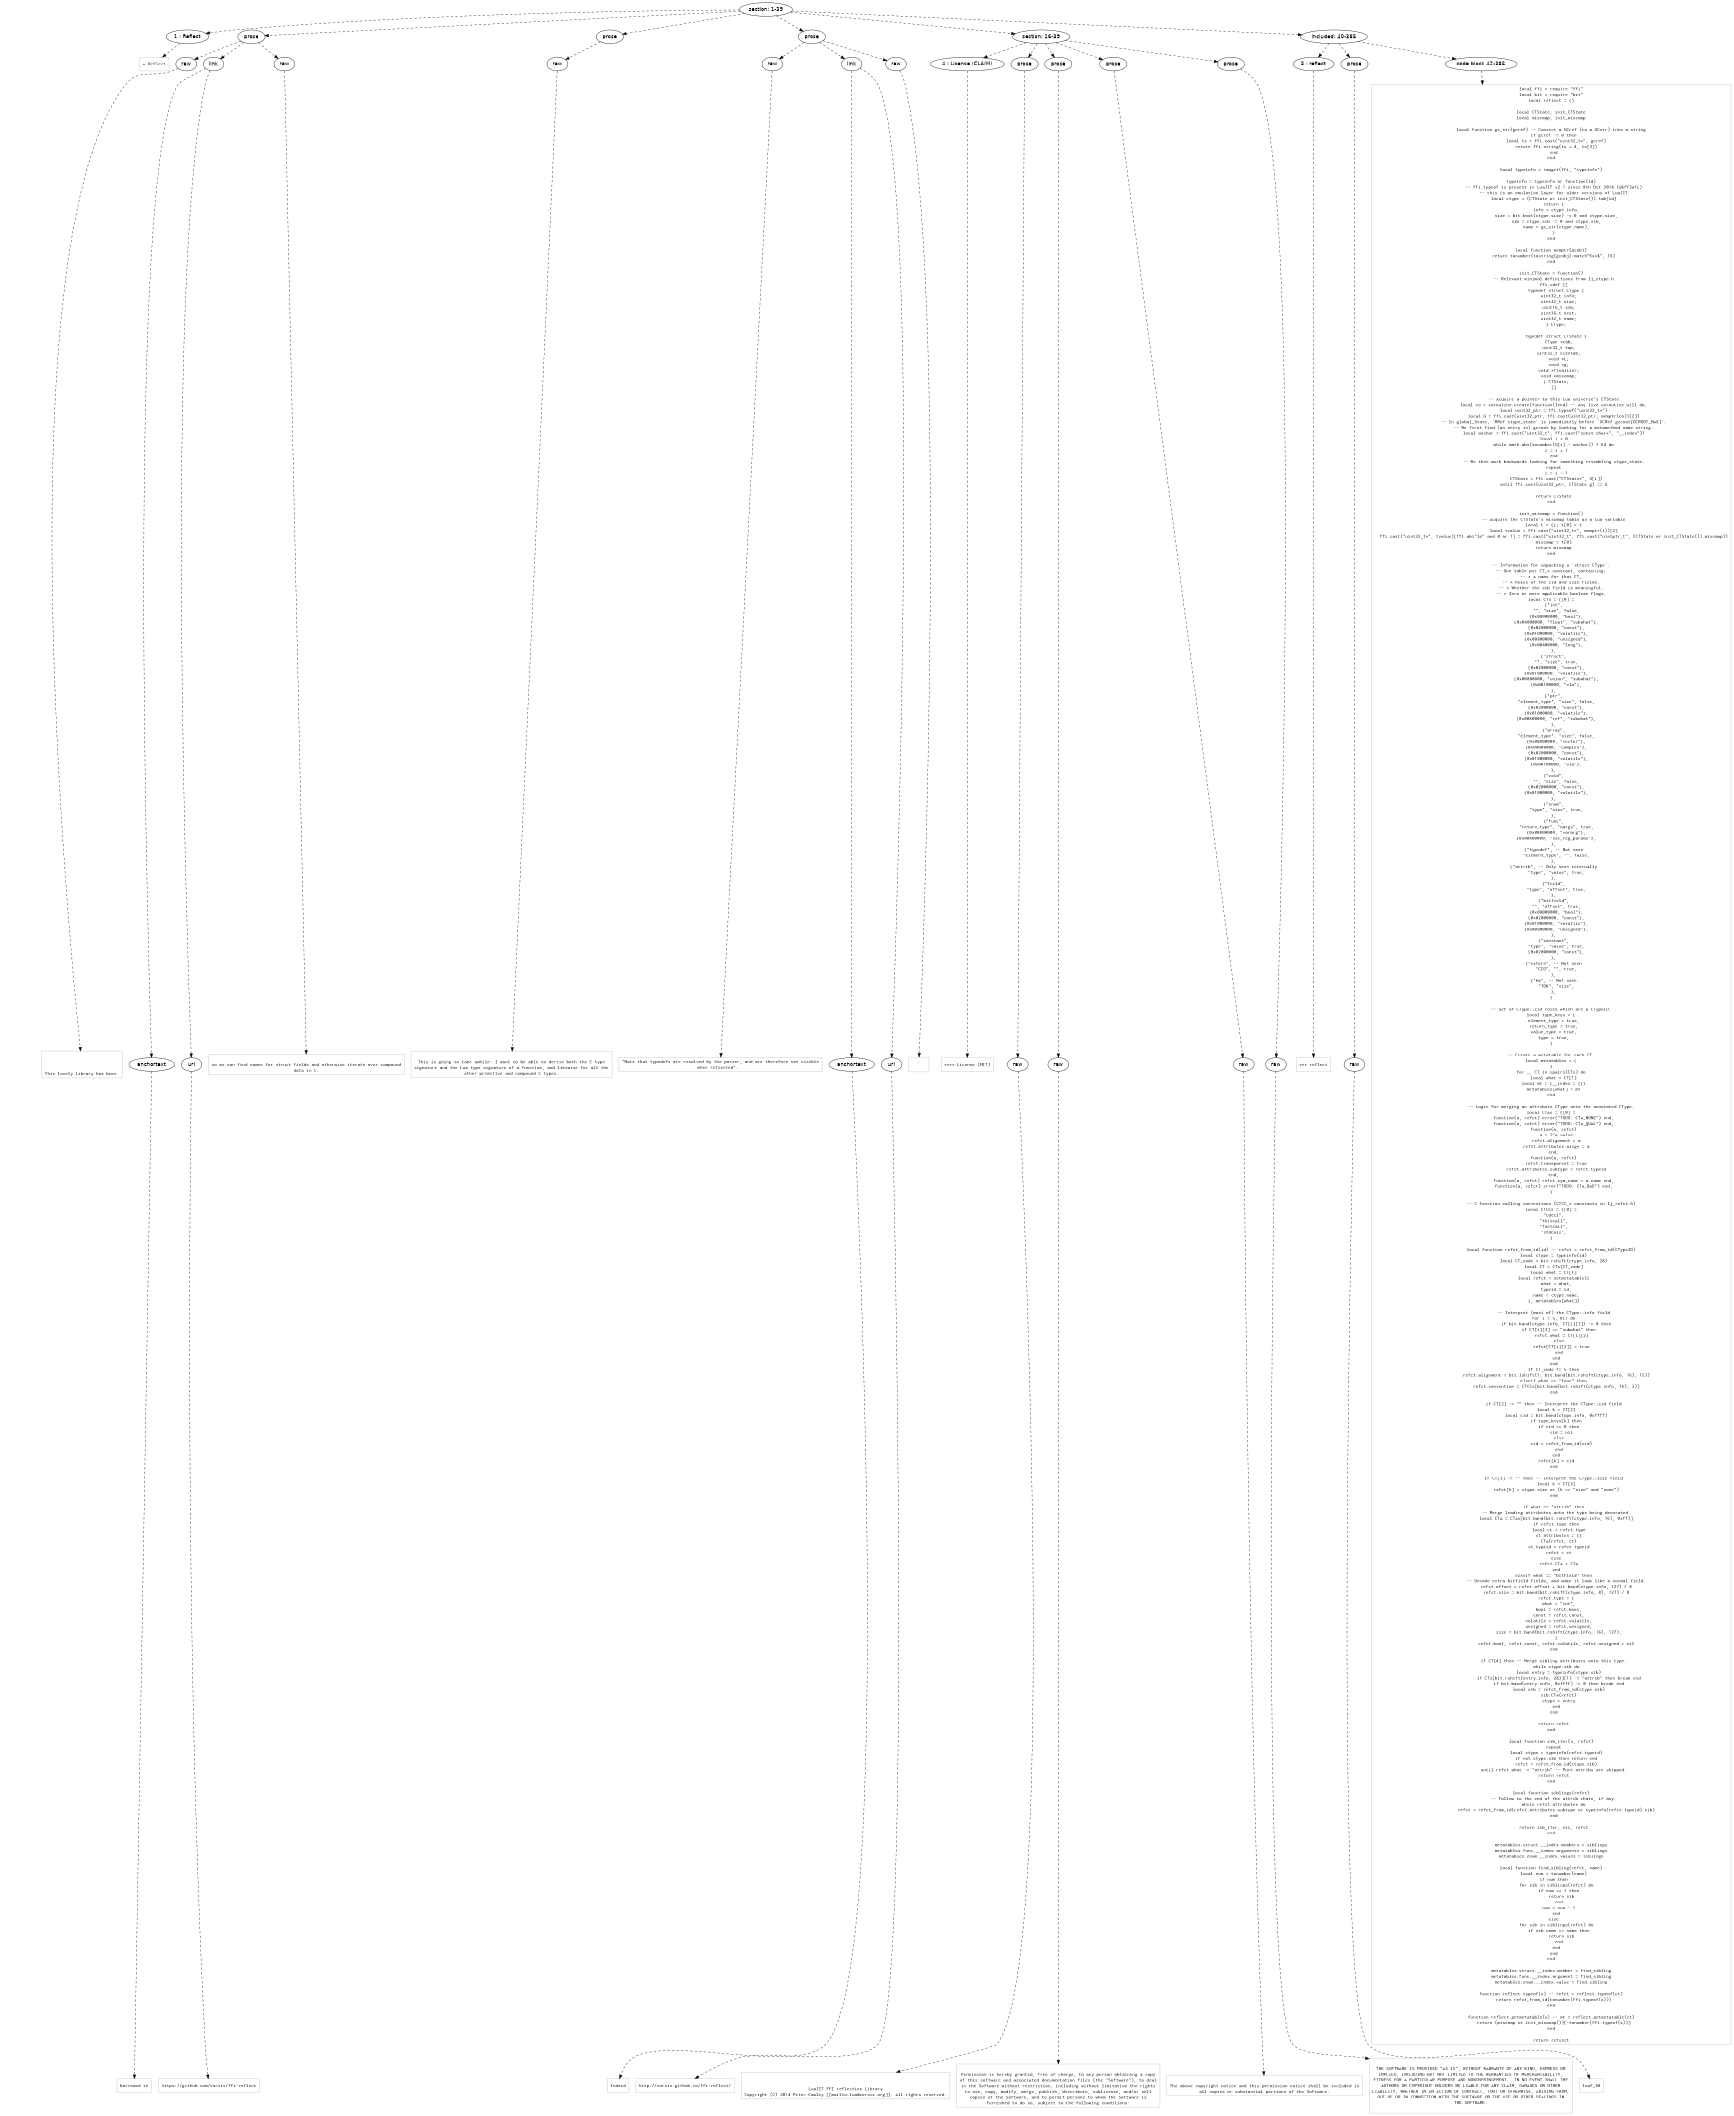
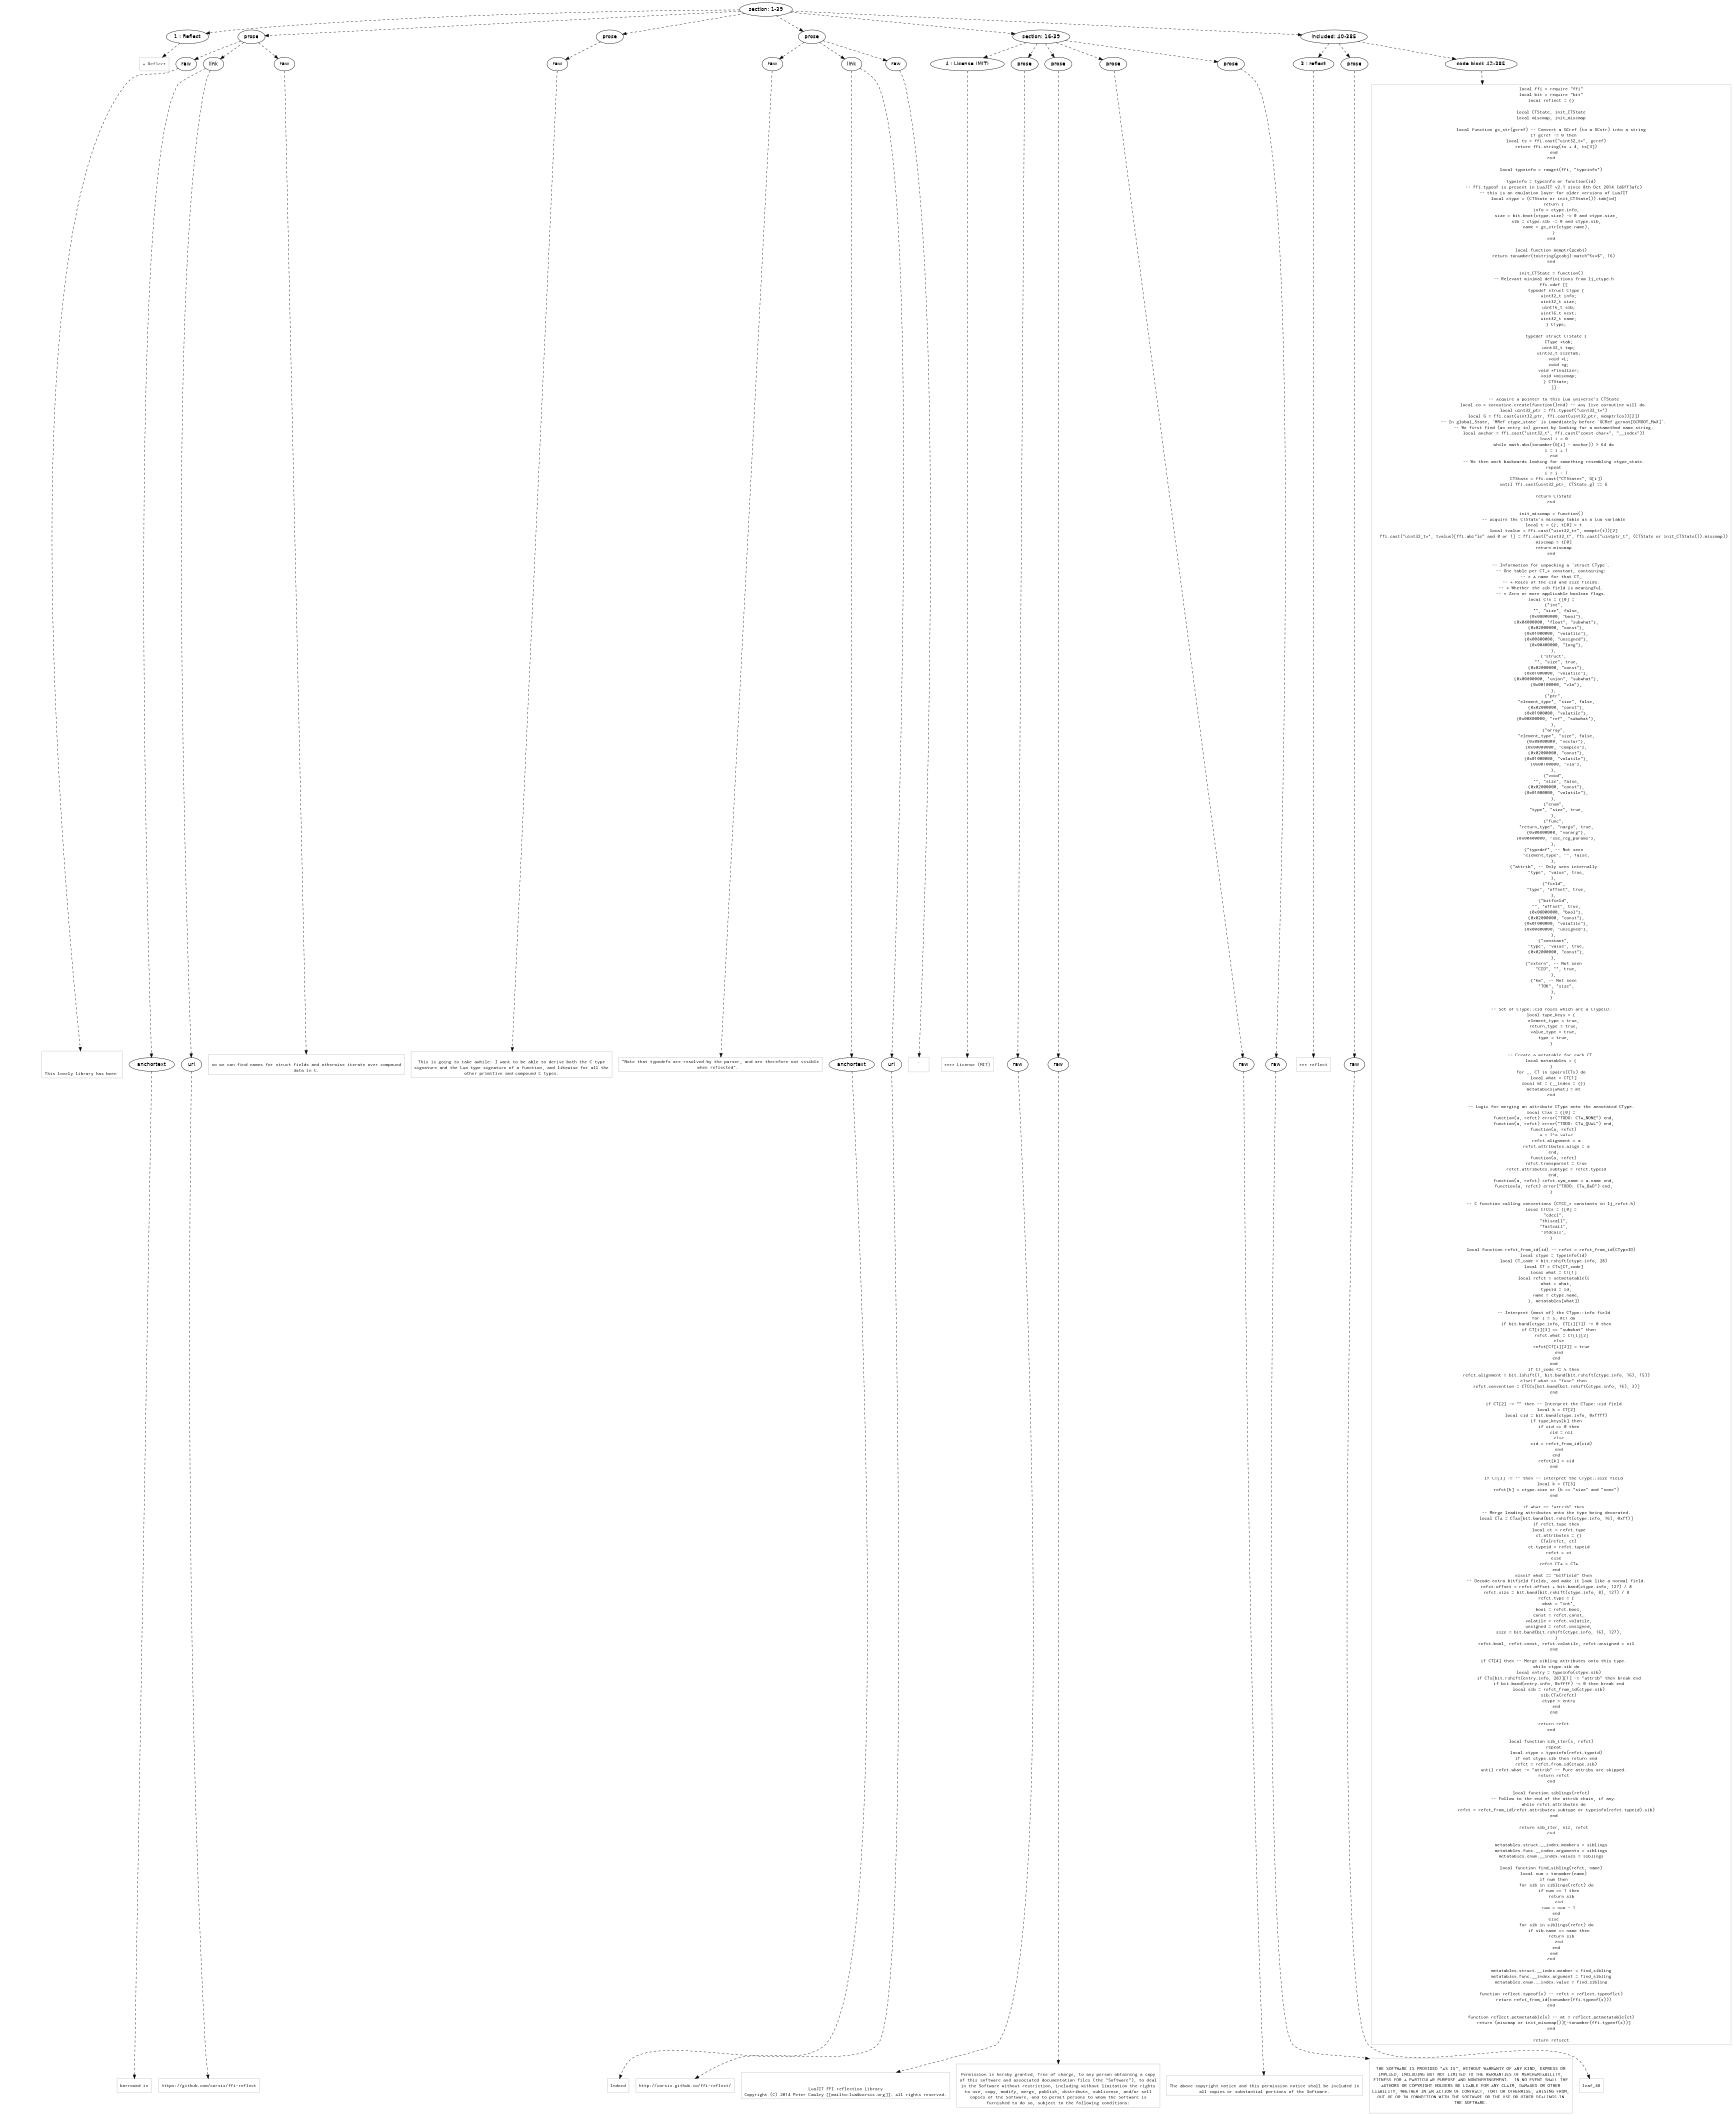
(967, 64) -> (967, 64)
